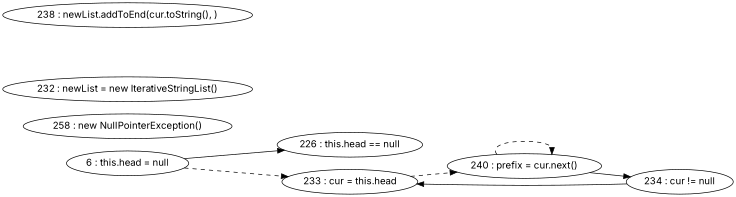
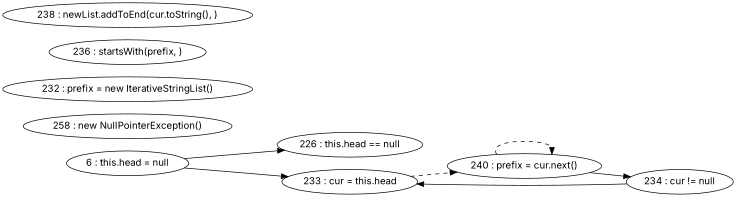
none -> (128, 52)
(128, 89) -> (128, 89)
(233, 172) -> (233, 172)
